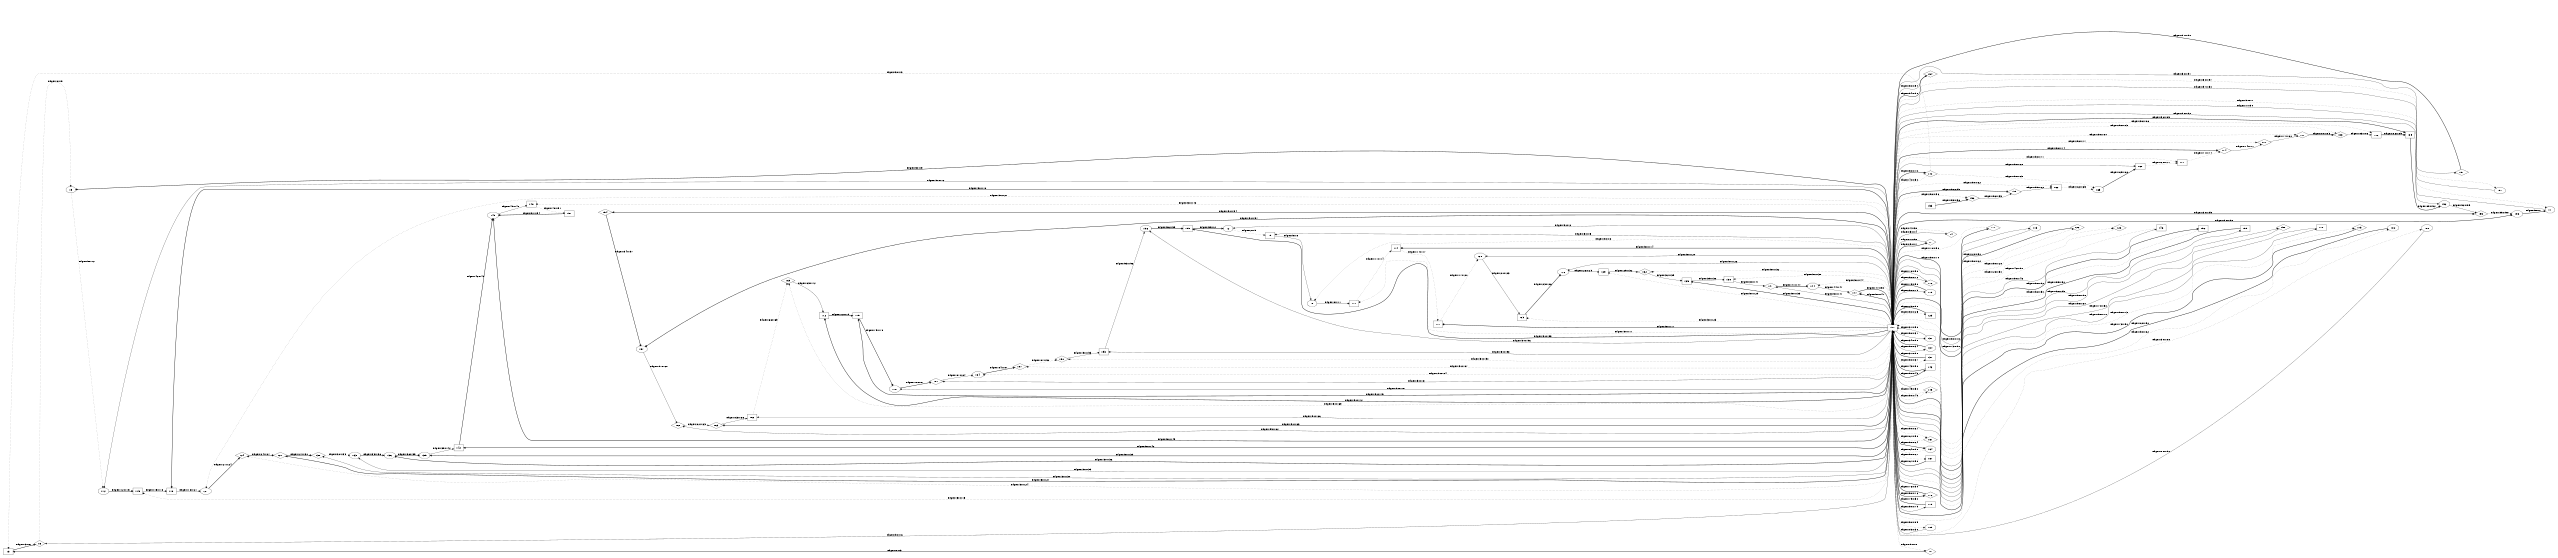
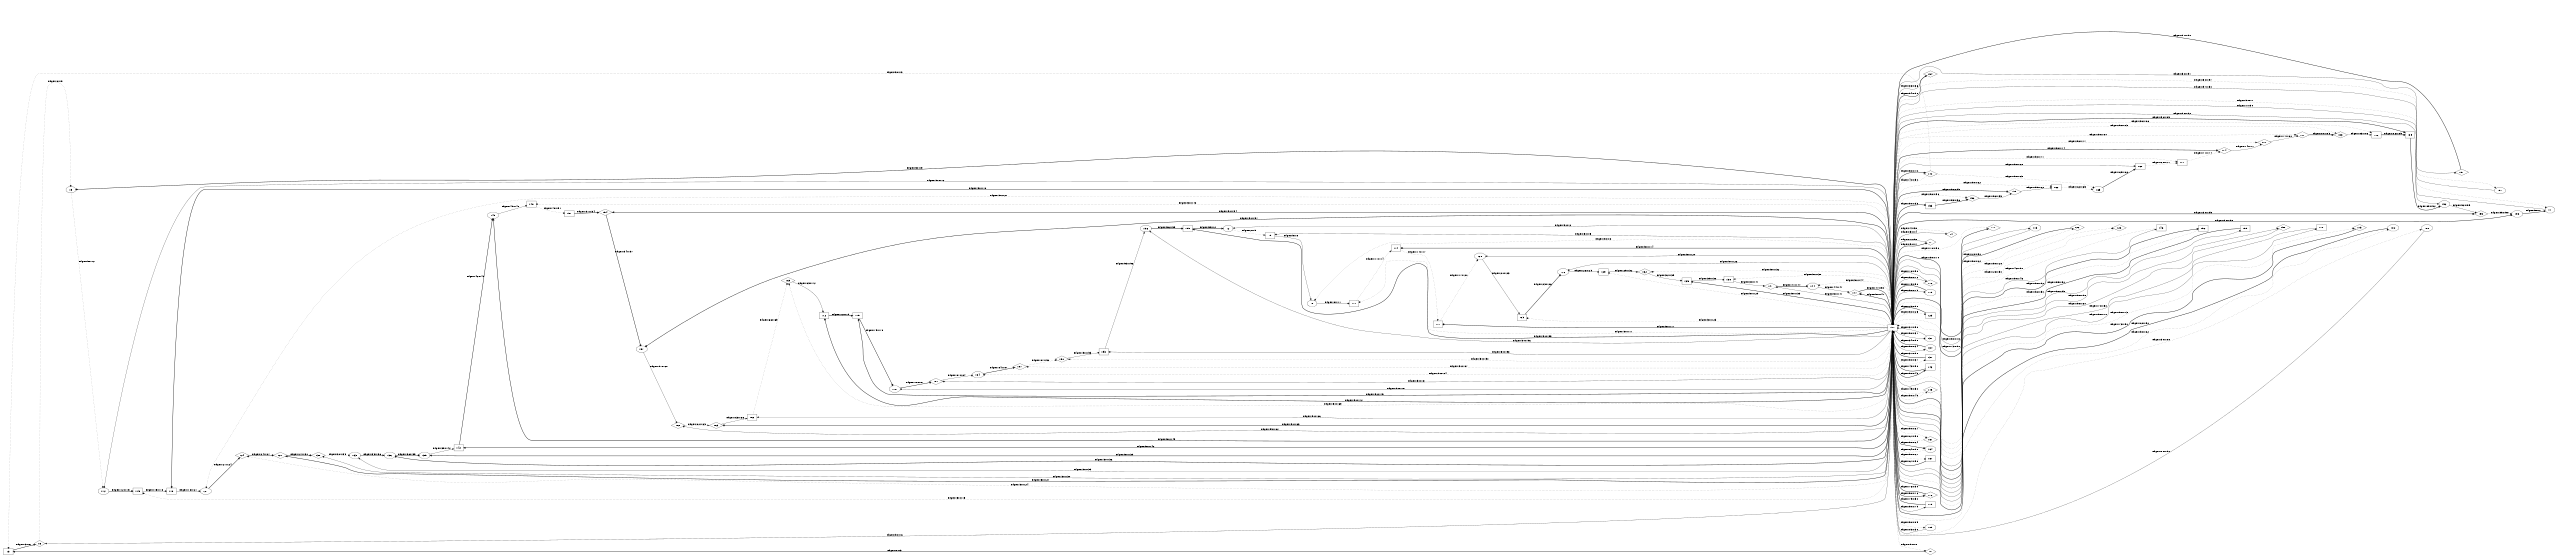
(1909, 86) -> (1909, 86)
(533, 214) -> (585, 213)
none -> (1894, 255)
